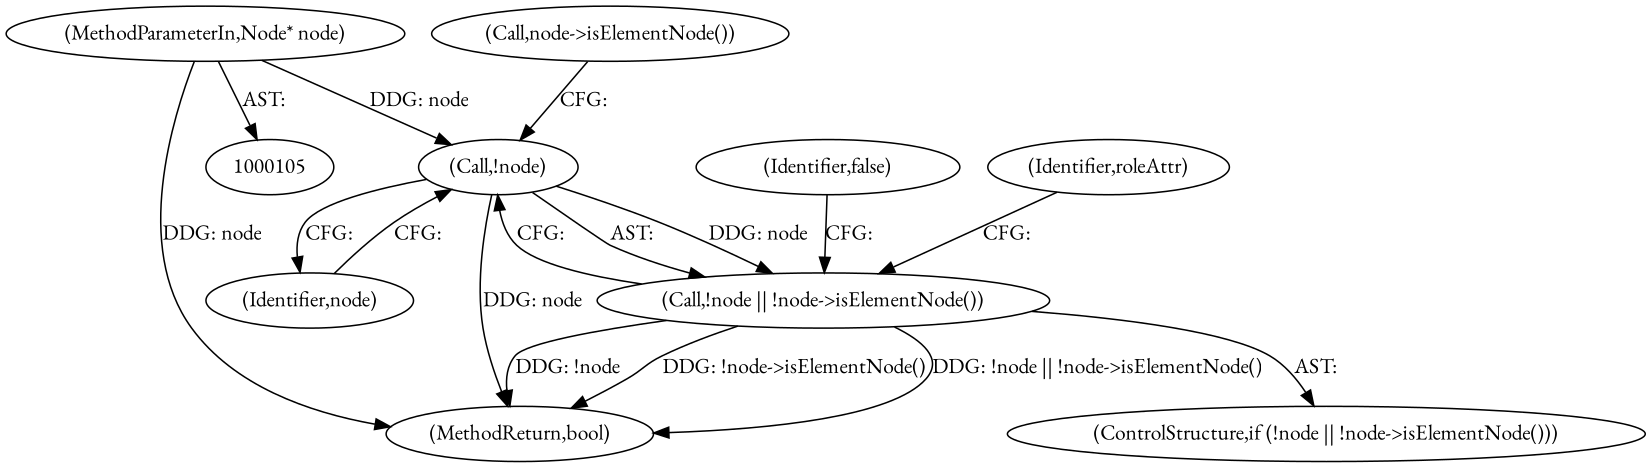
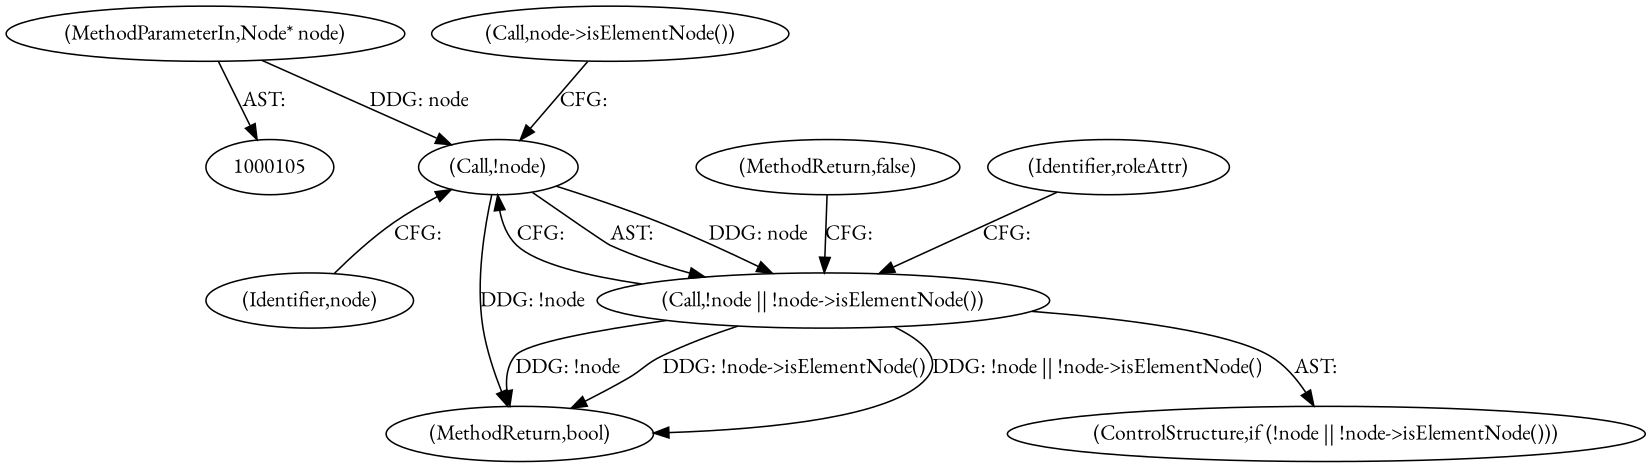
(828, 167) -> (828, 167)
(346, 199) -> none
(176, 300) -> none
(533, 301) -> (533, 301)
